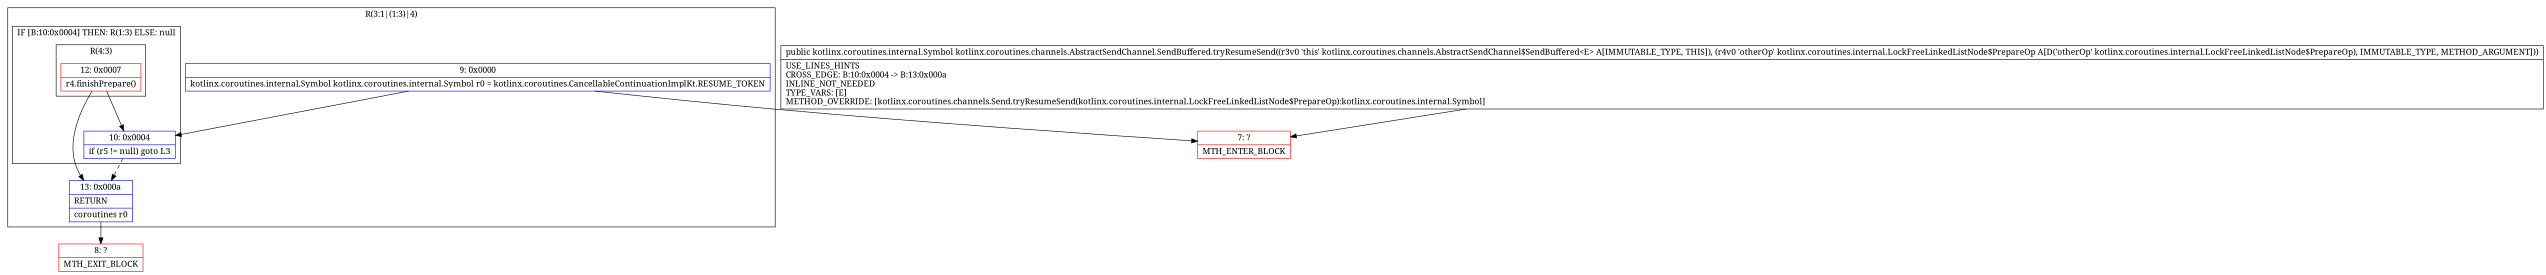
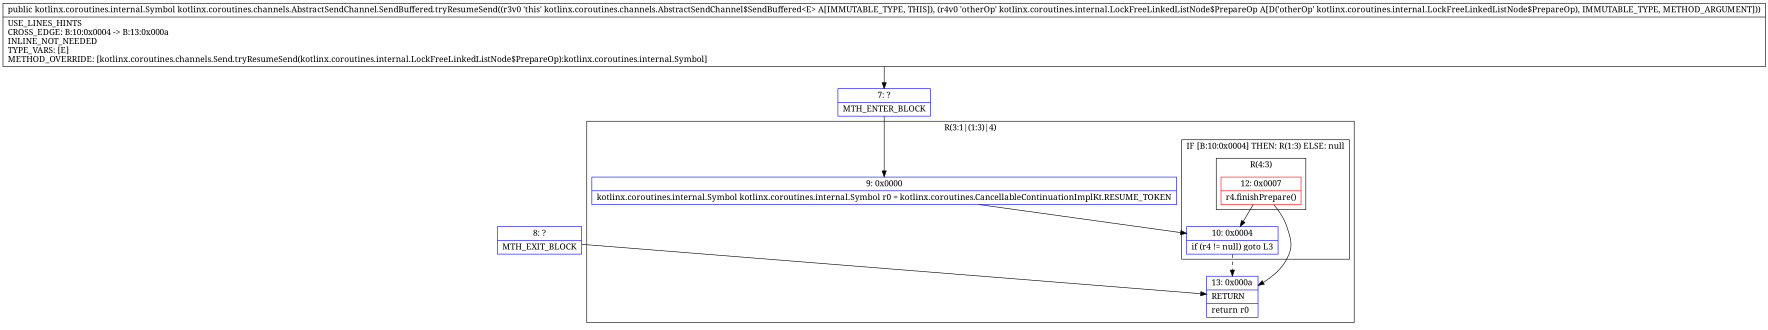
(893, 119) -> (884, 144)
(1244, 145) -> (884, 102)
(130, 151) -> (1232, 247)
(101, 215) -> (1230, 310)
(101, 231) -> (891, 269)
(101, 258) -> (540, 240)
